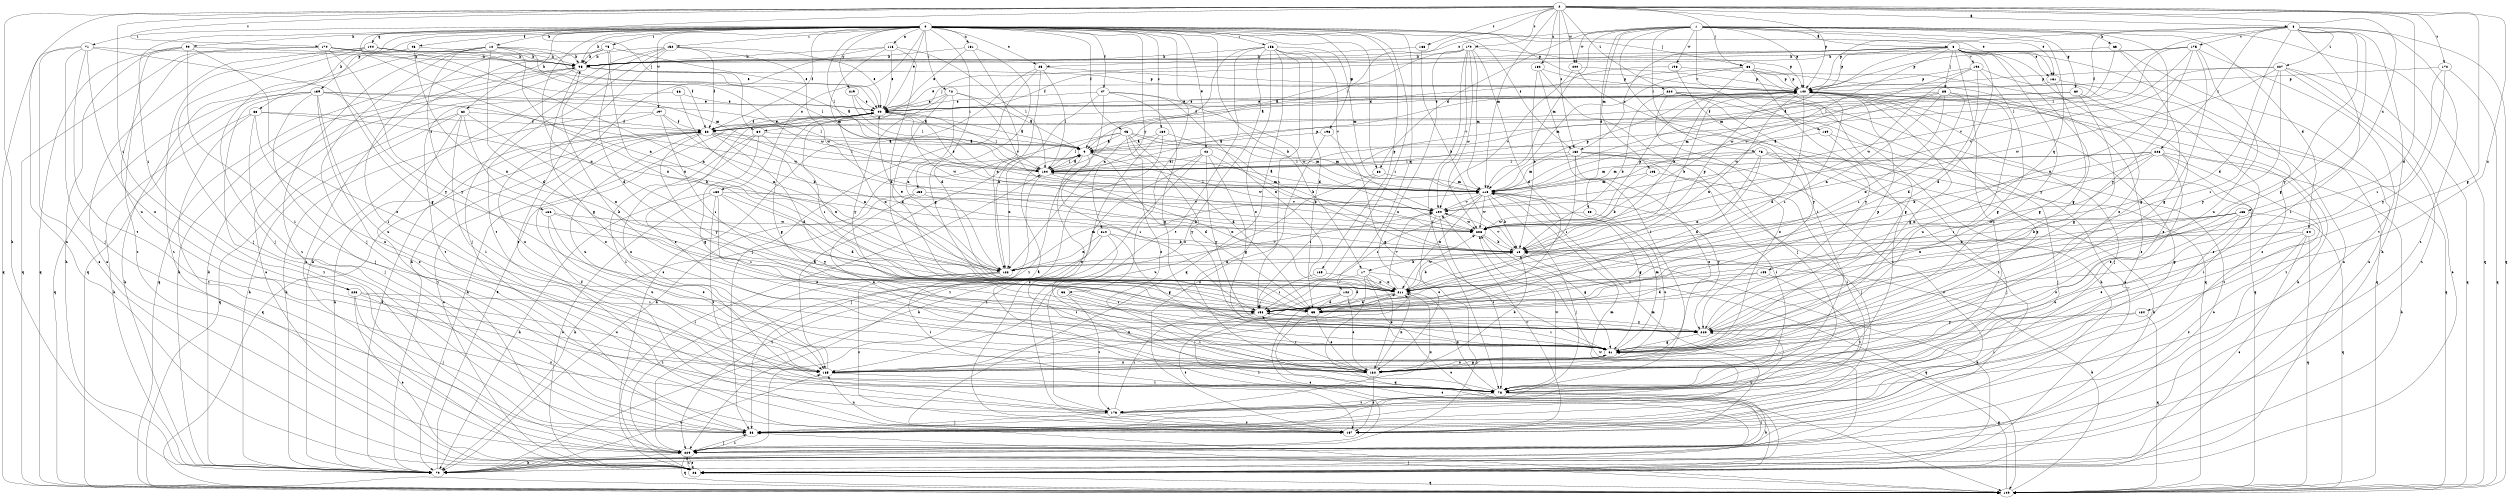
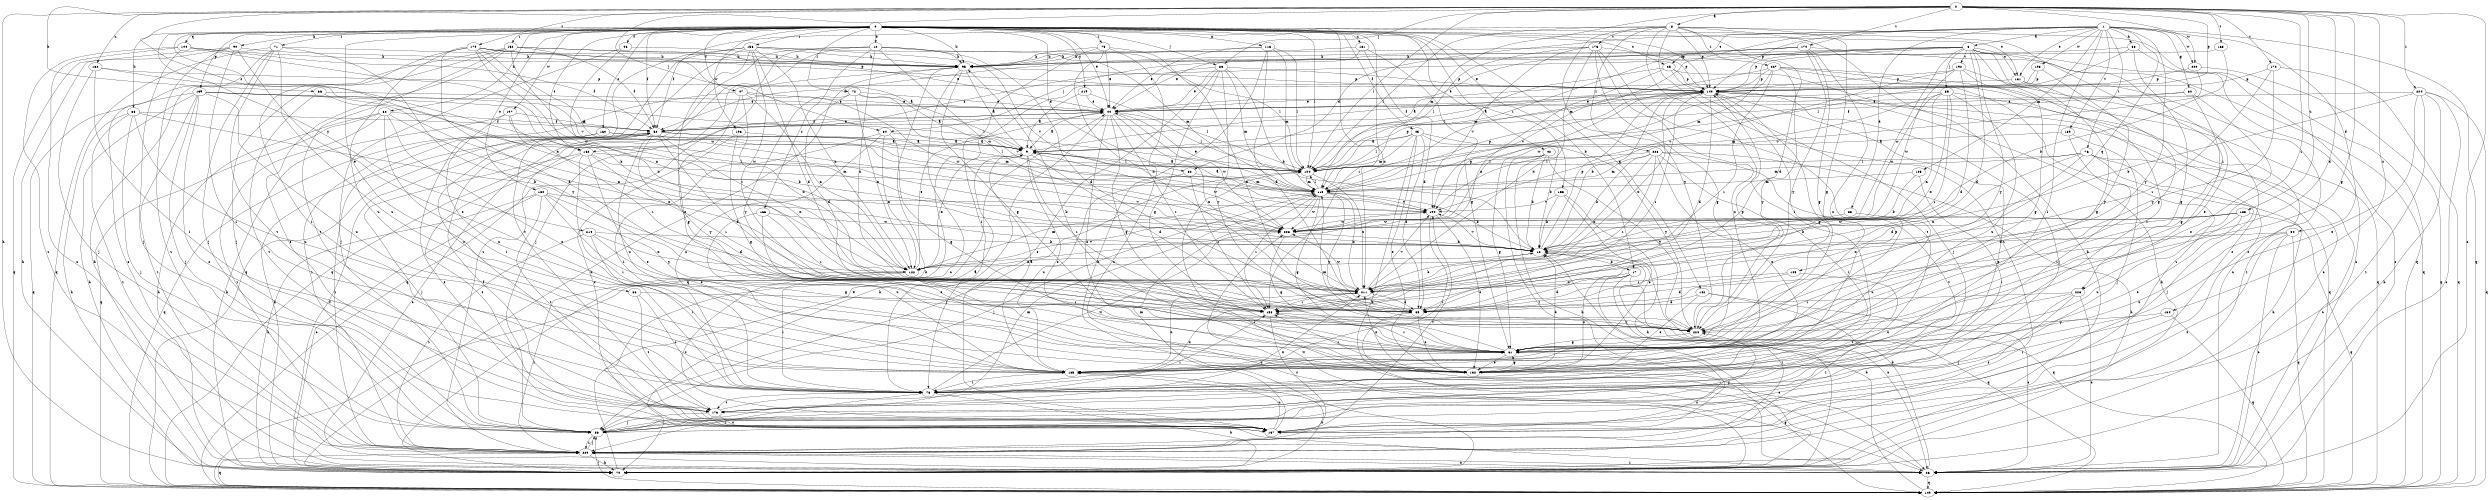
none -> (839, 9)
(1320, 272) -> none
